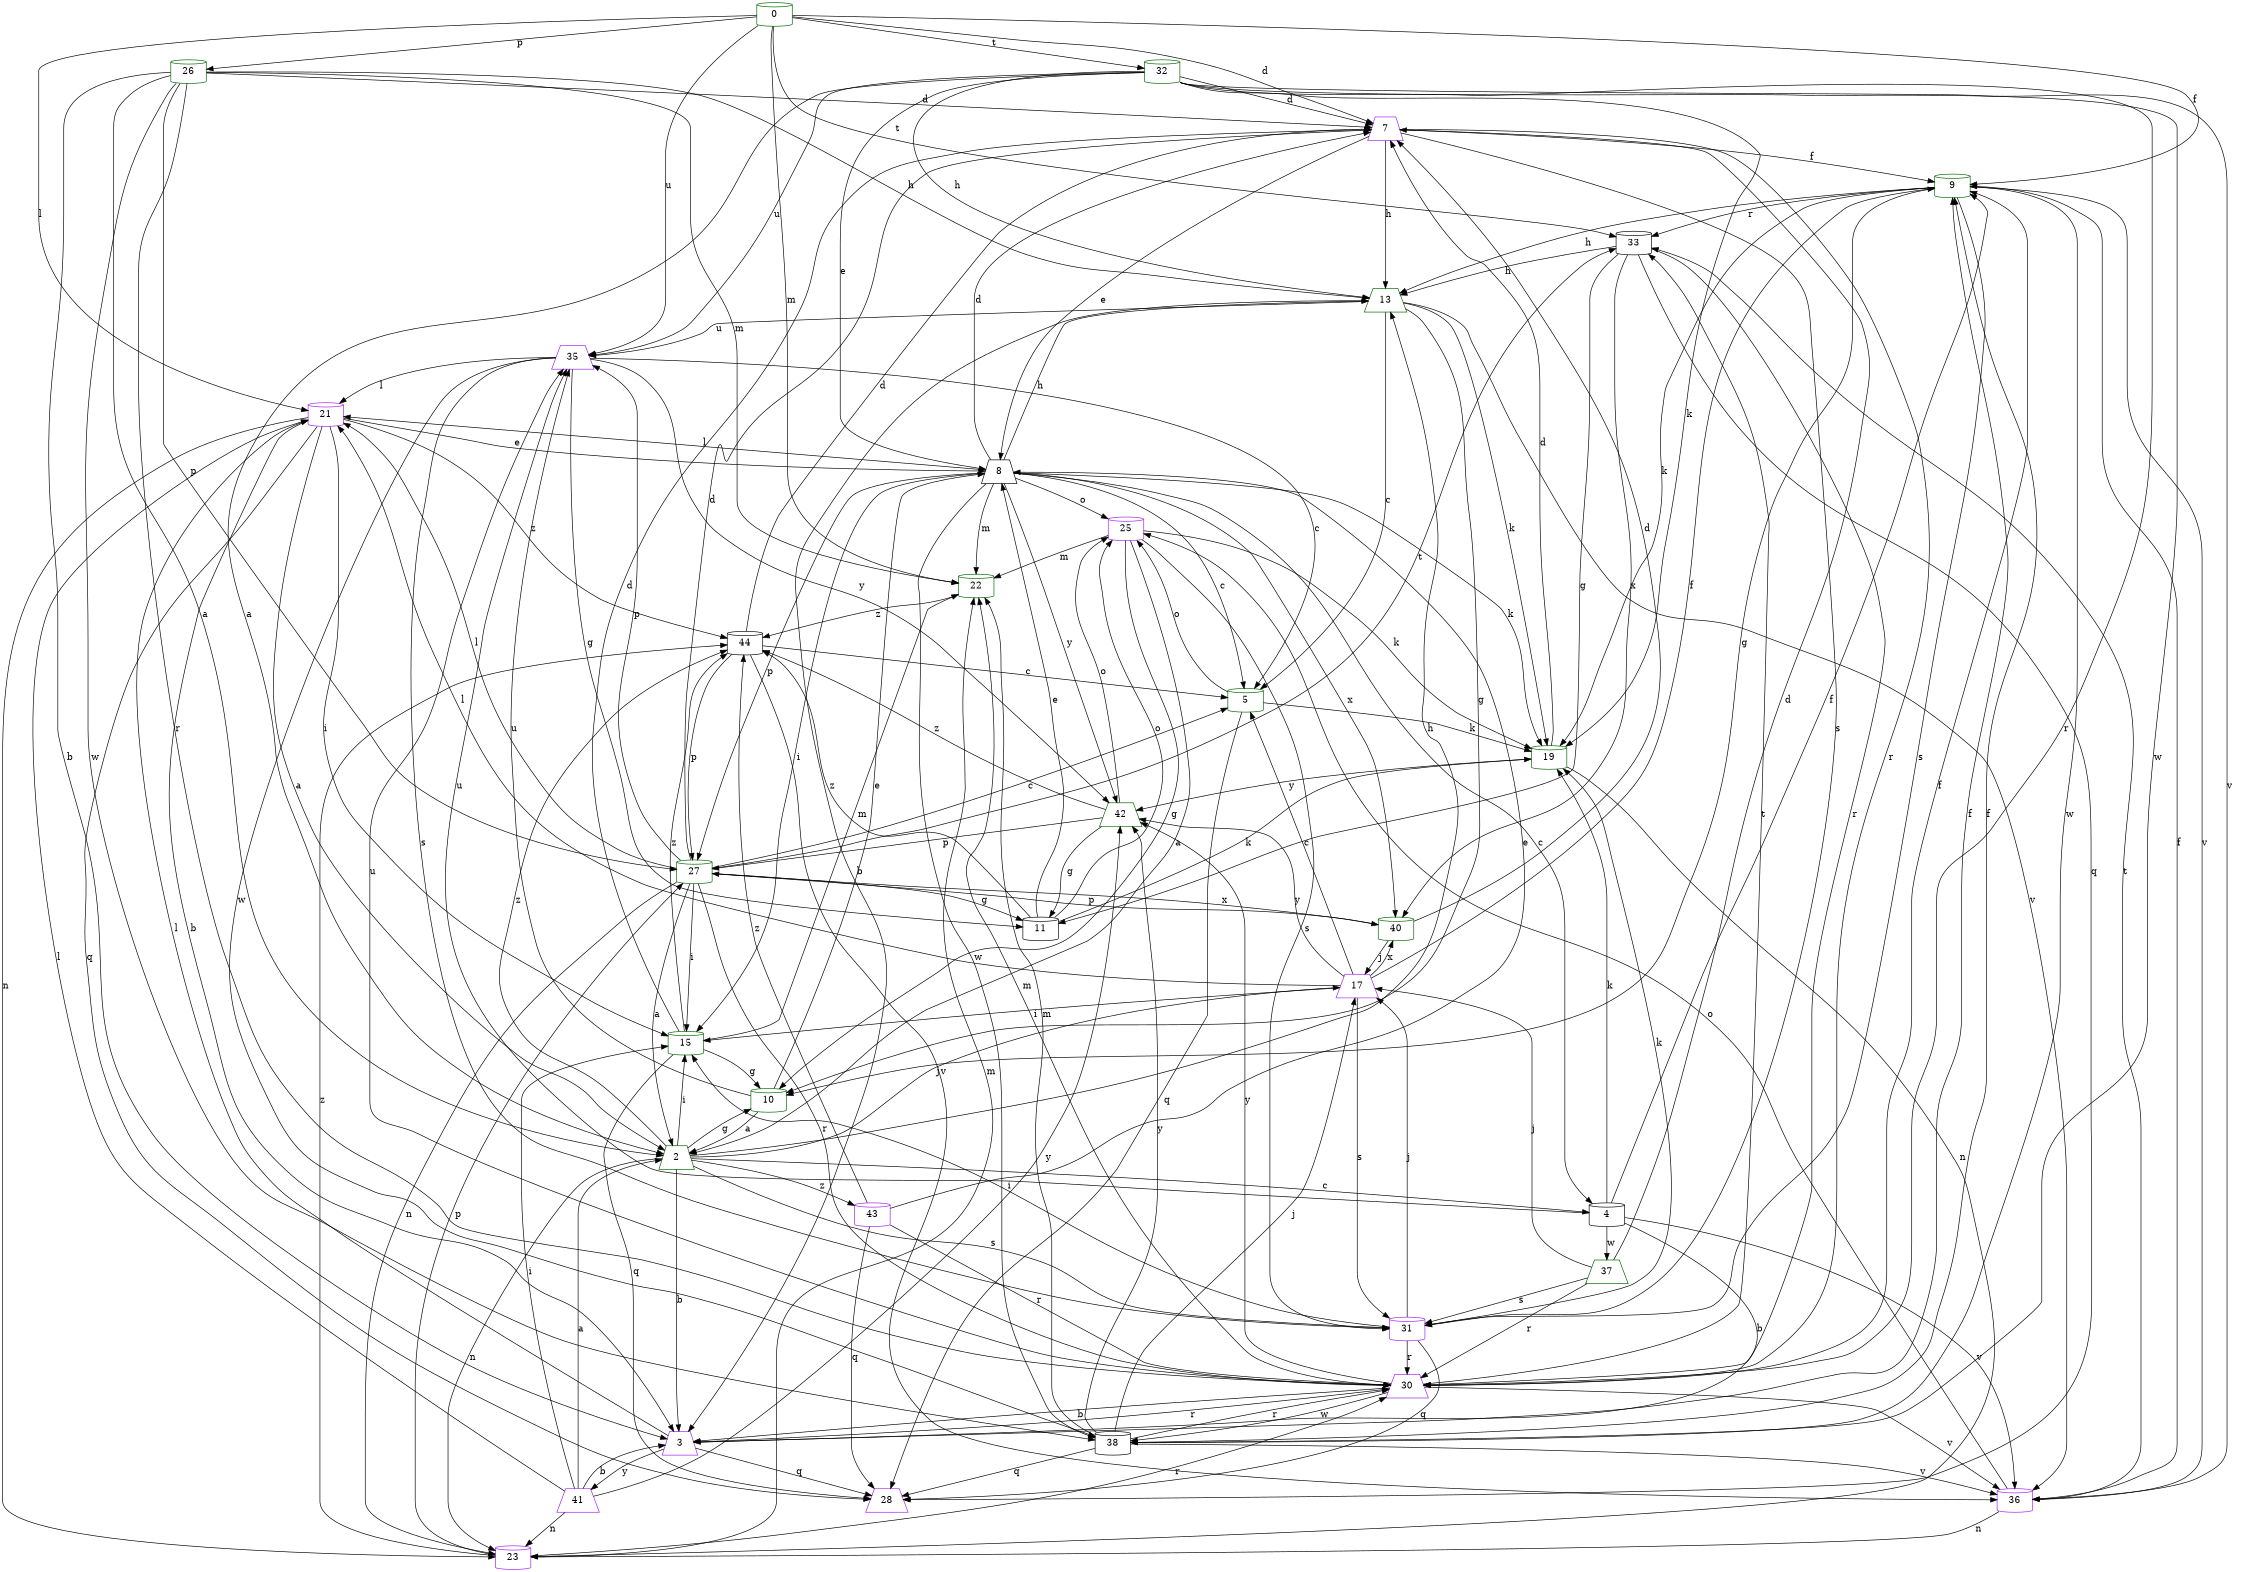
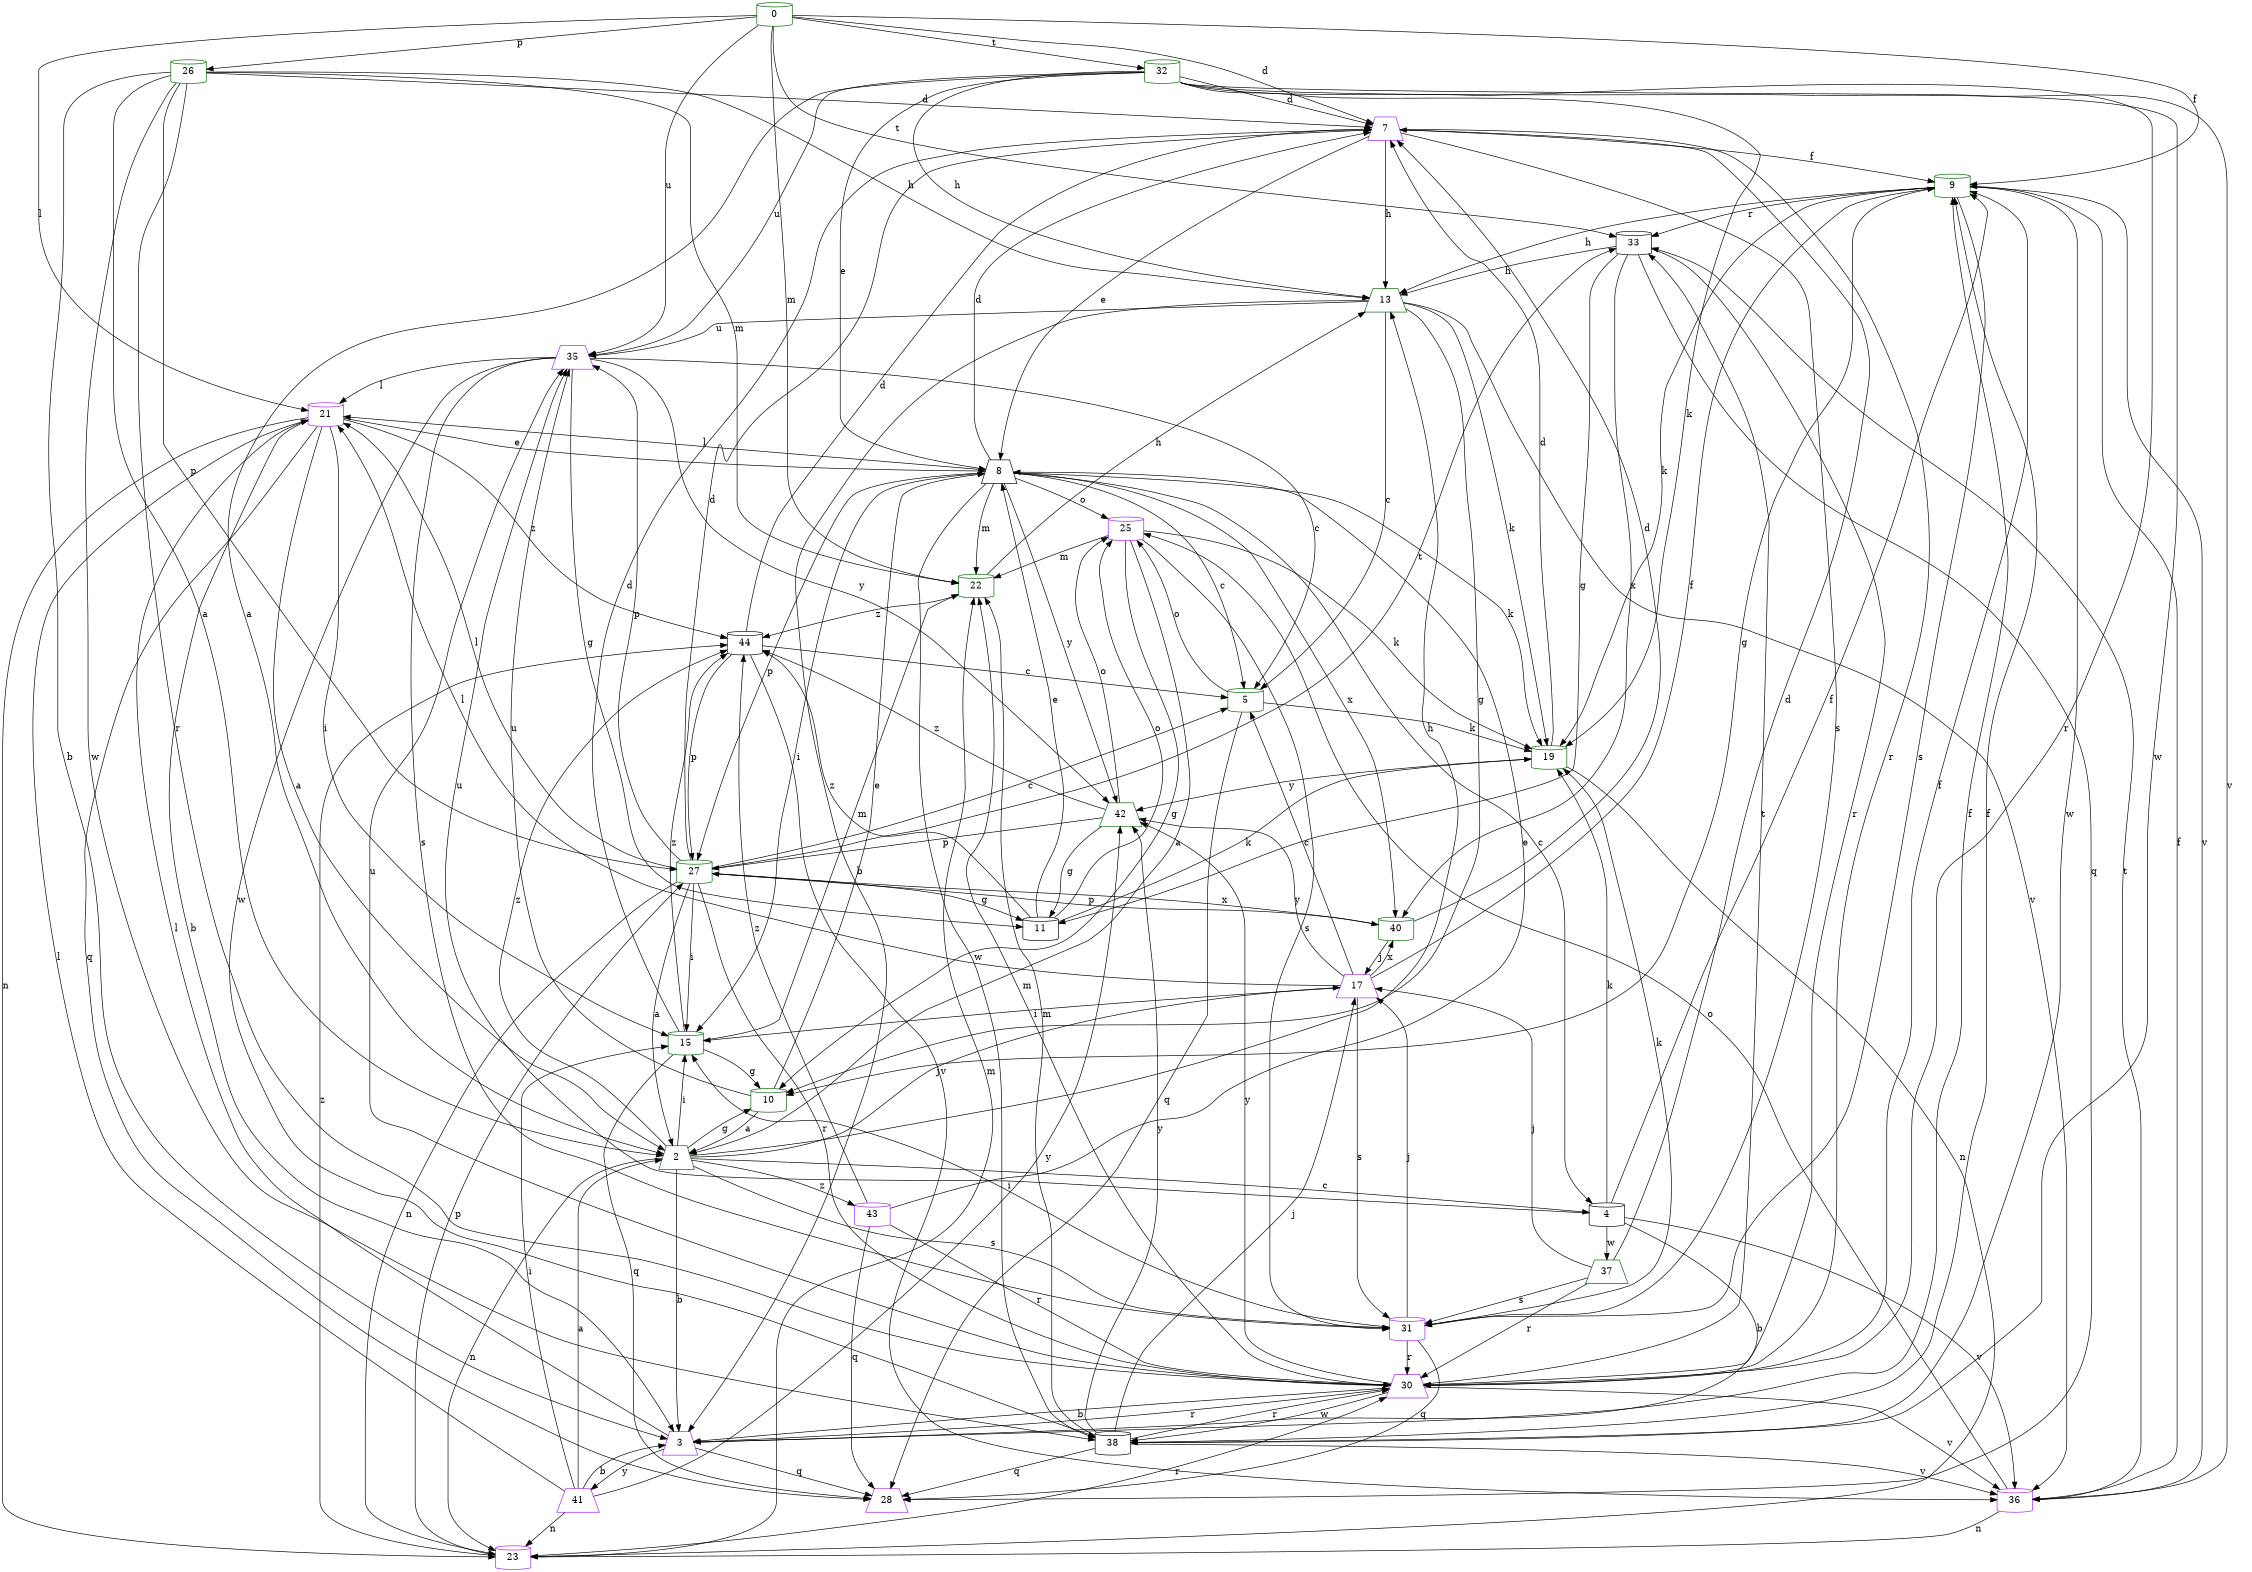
(1063, 327) -> (1165, 433)
